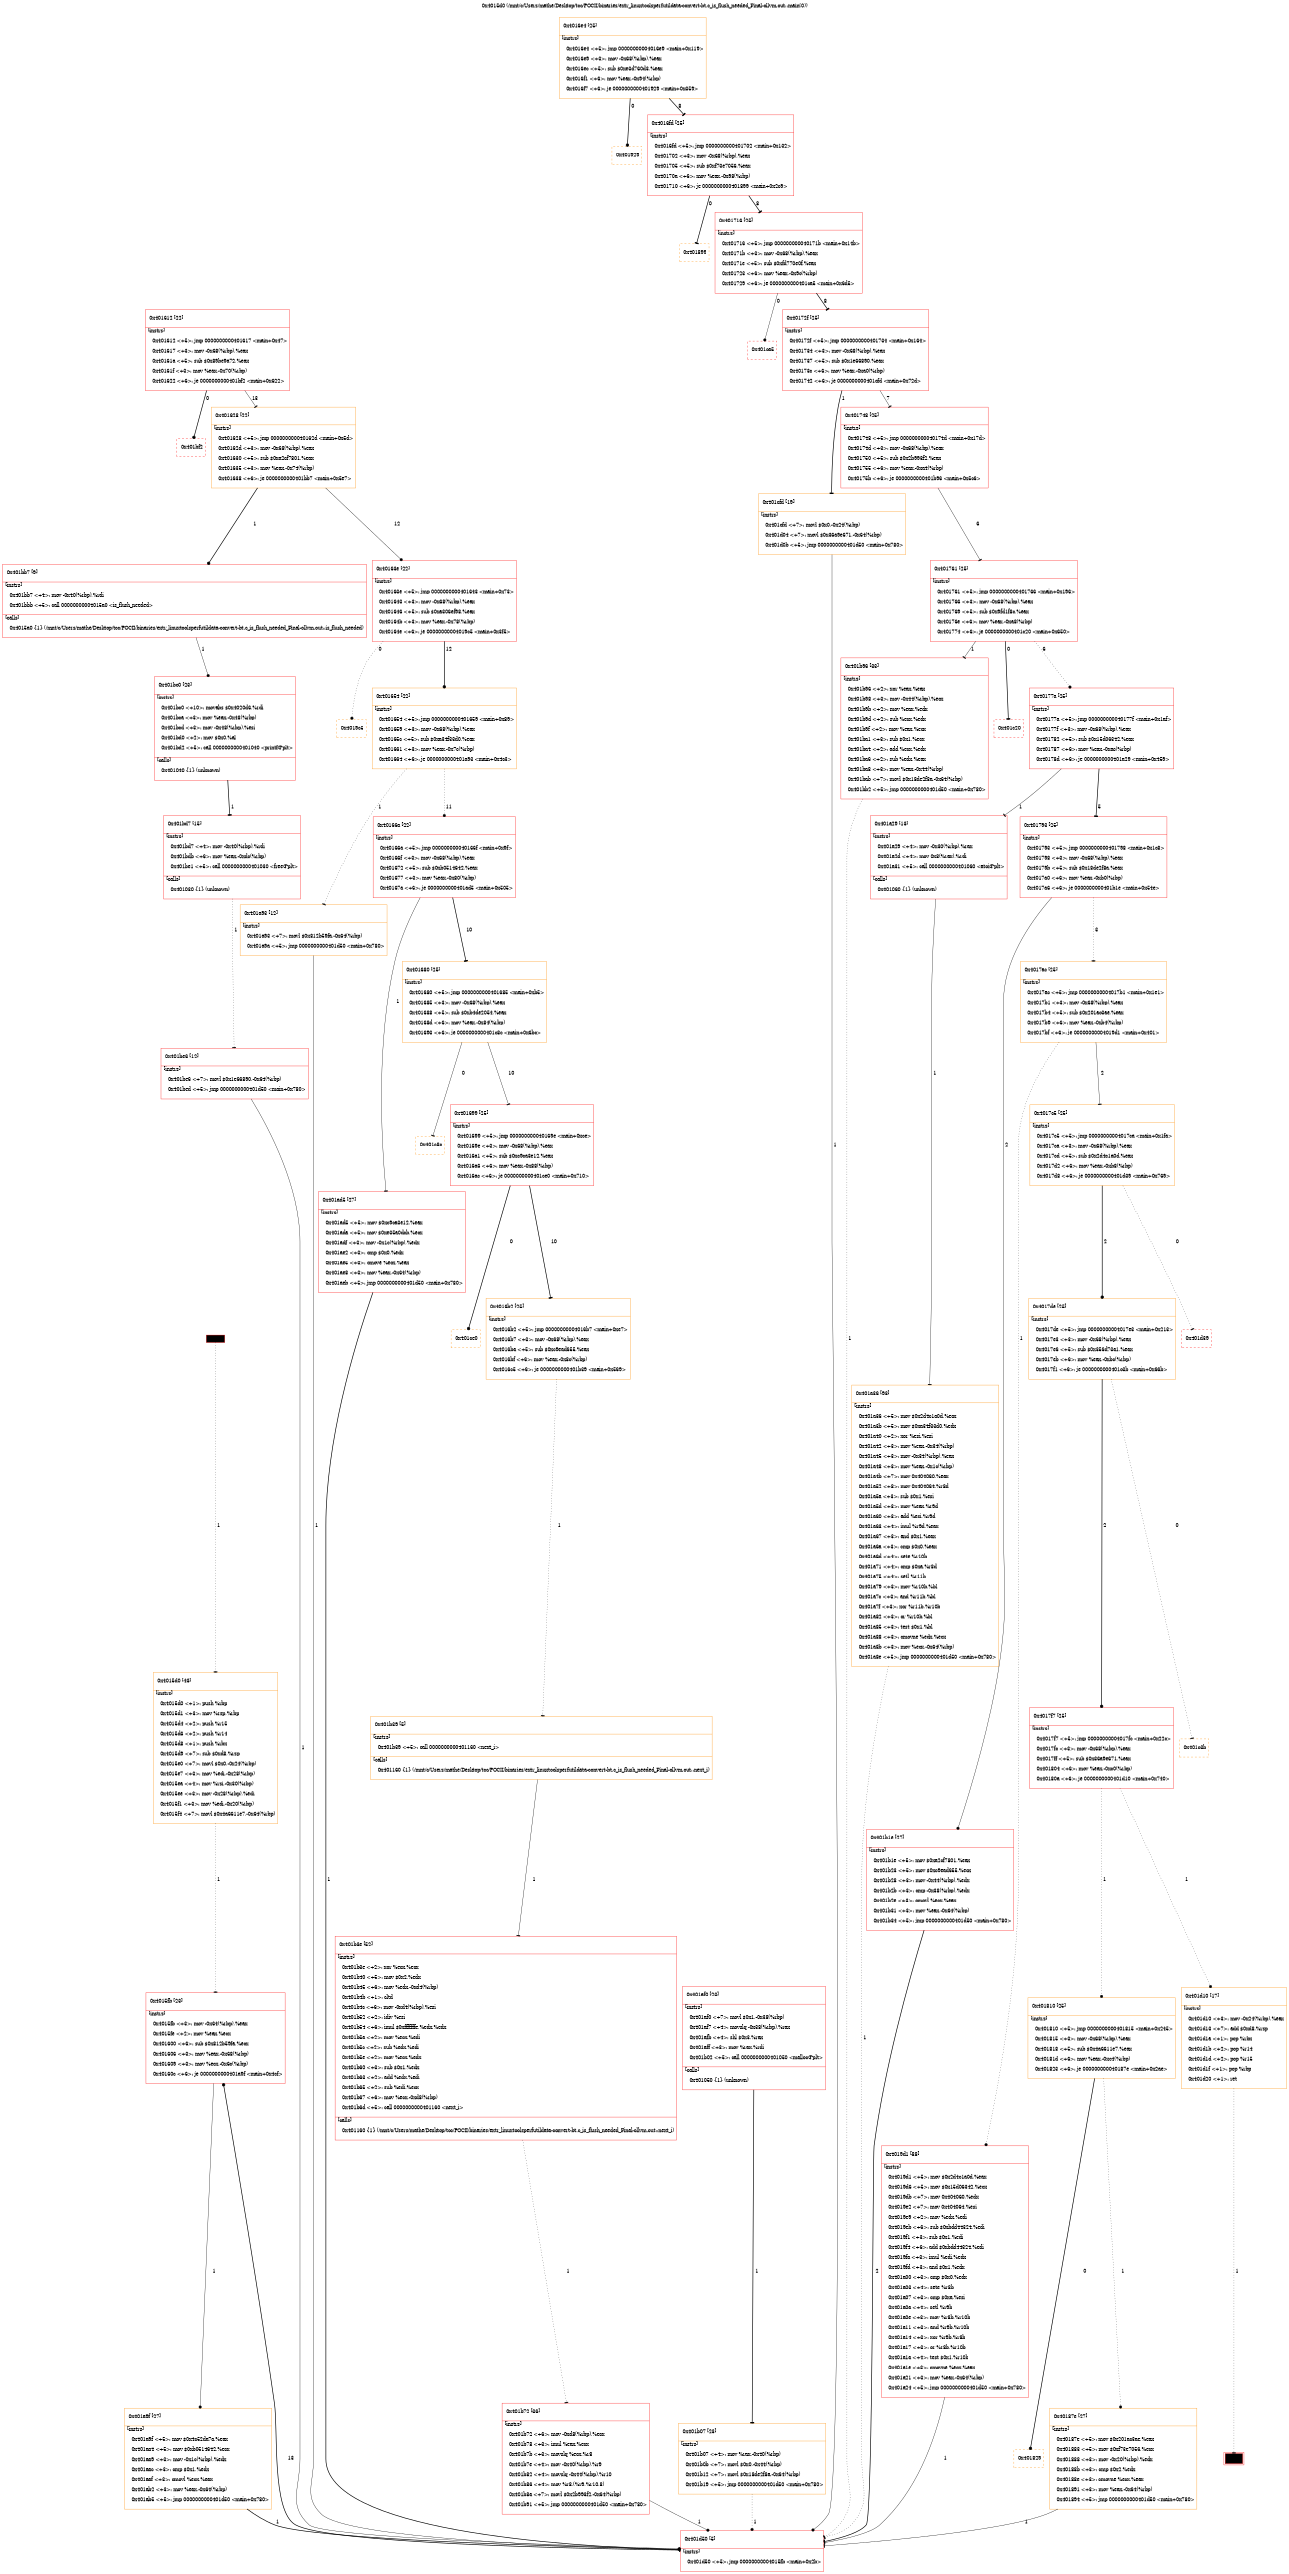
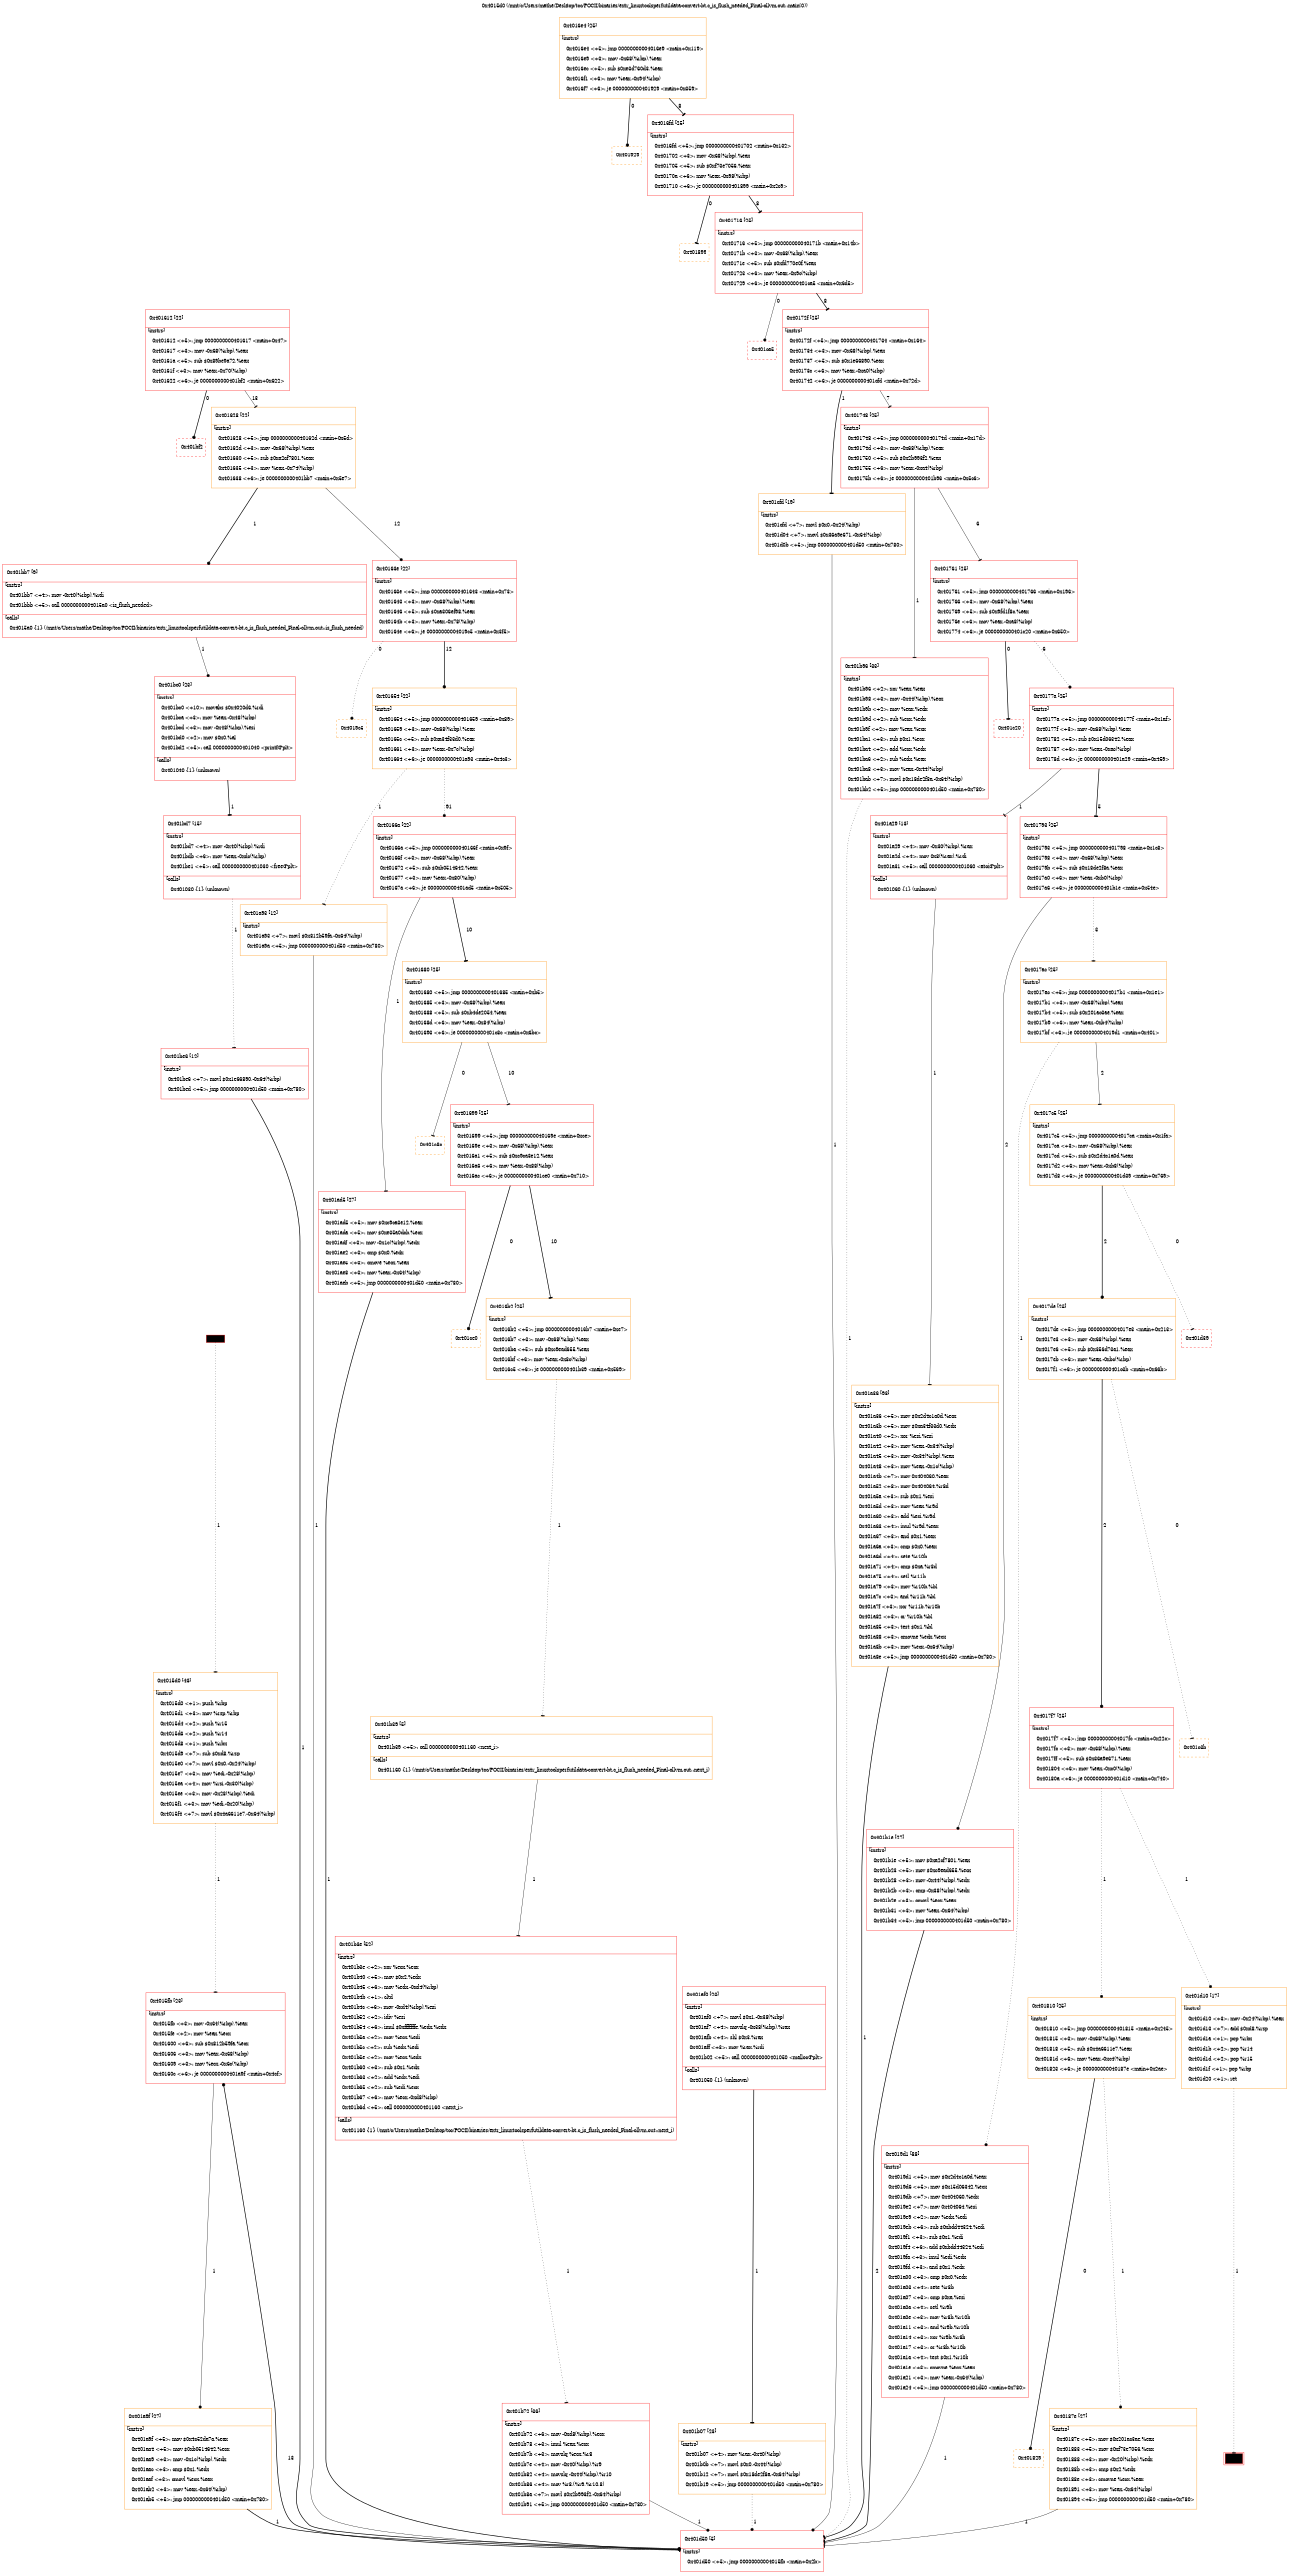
(970, 649) -> (915, 572)
(448, 807) -> (448, 807)
(300, 1994) -> (300, 1994)
(862, 2111) -> (862, 2111)
